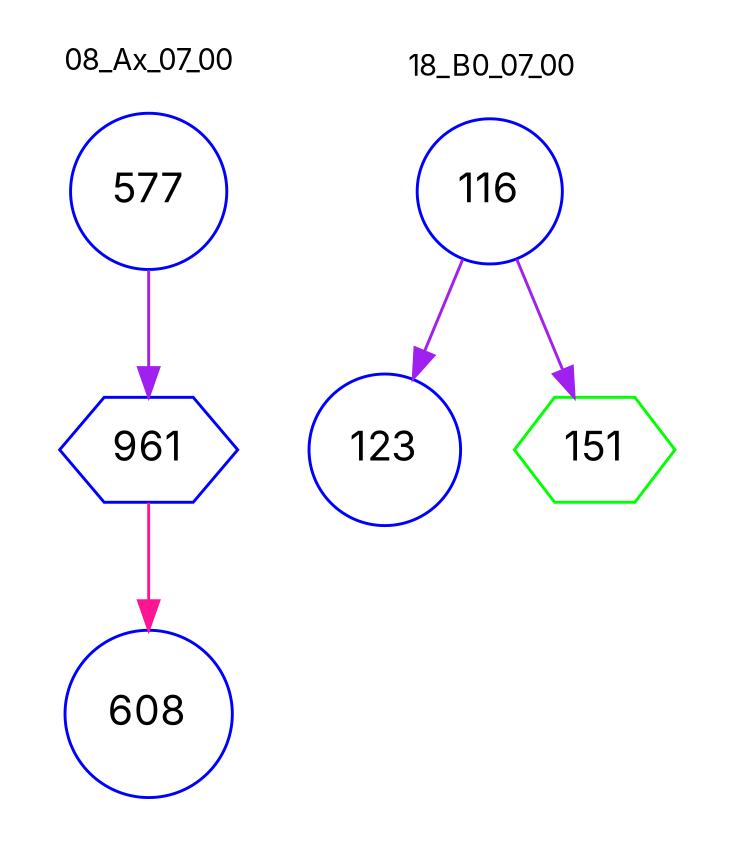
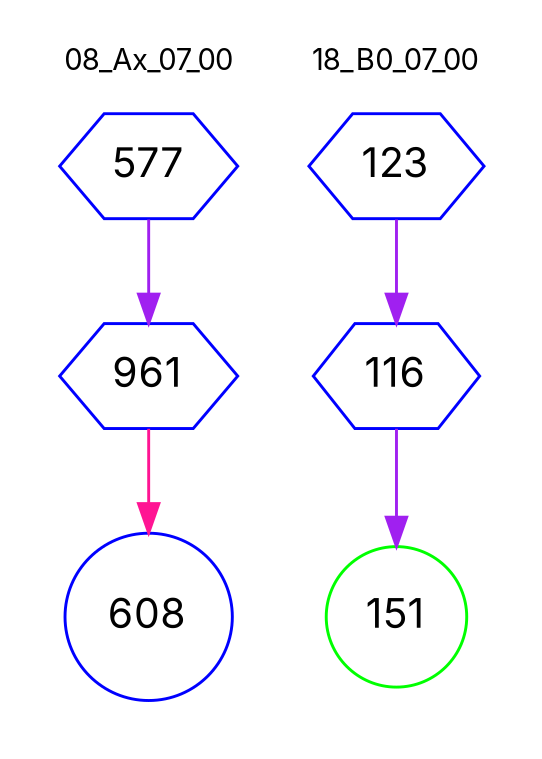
(149, 191) -> (149, 166)
(490, 191) -> (396, 376)
(444, 305) -> (396, 257)
(385, 450) -> (396, 166)
(595, 450) -> (396, 617)
